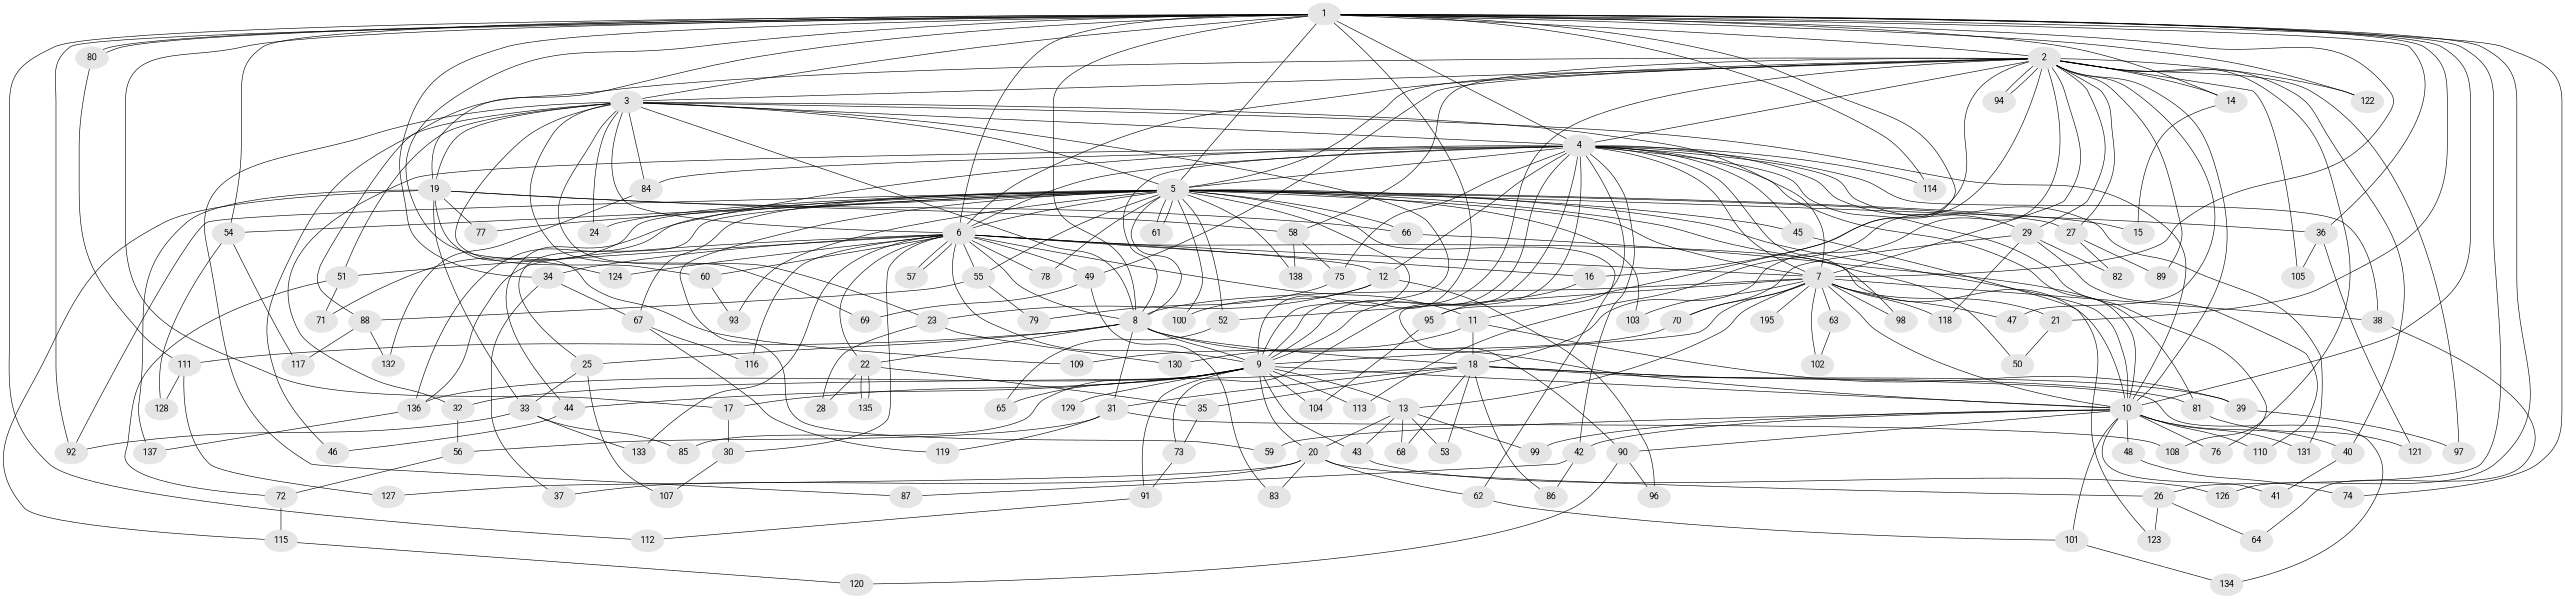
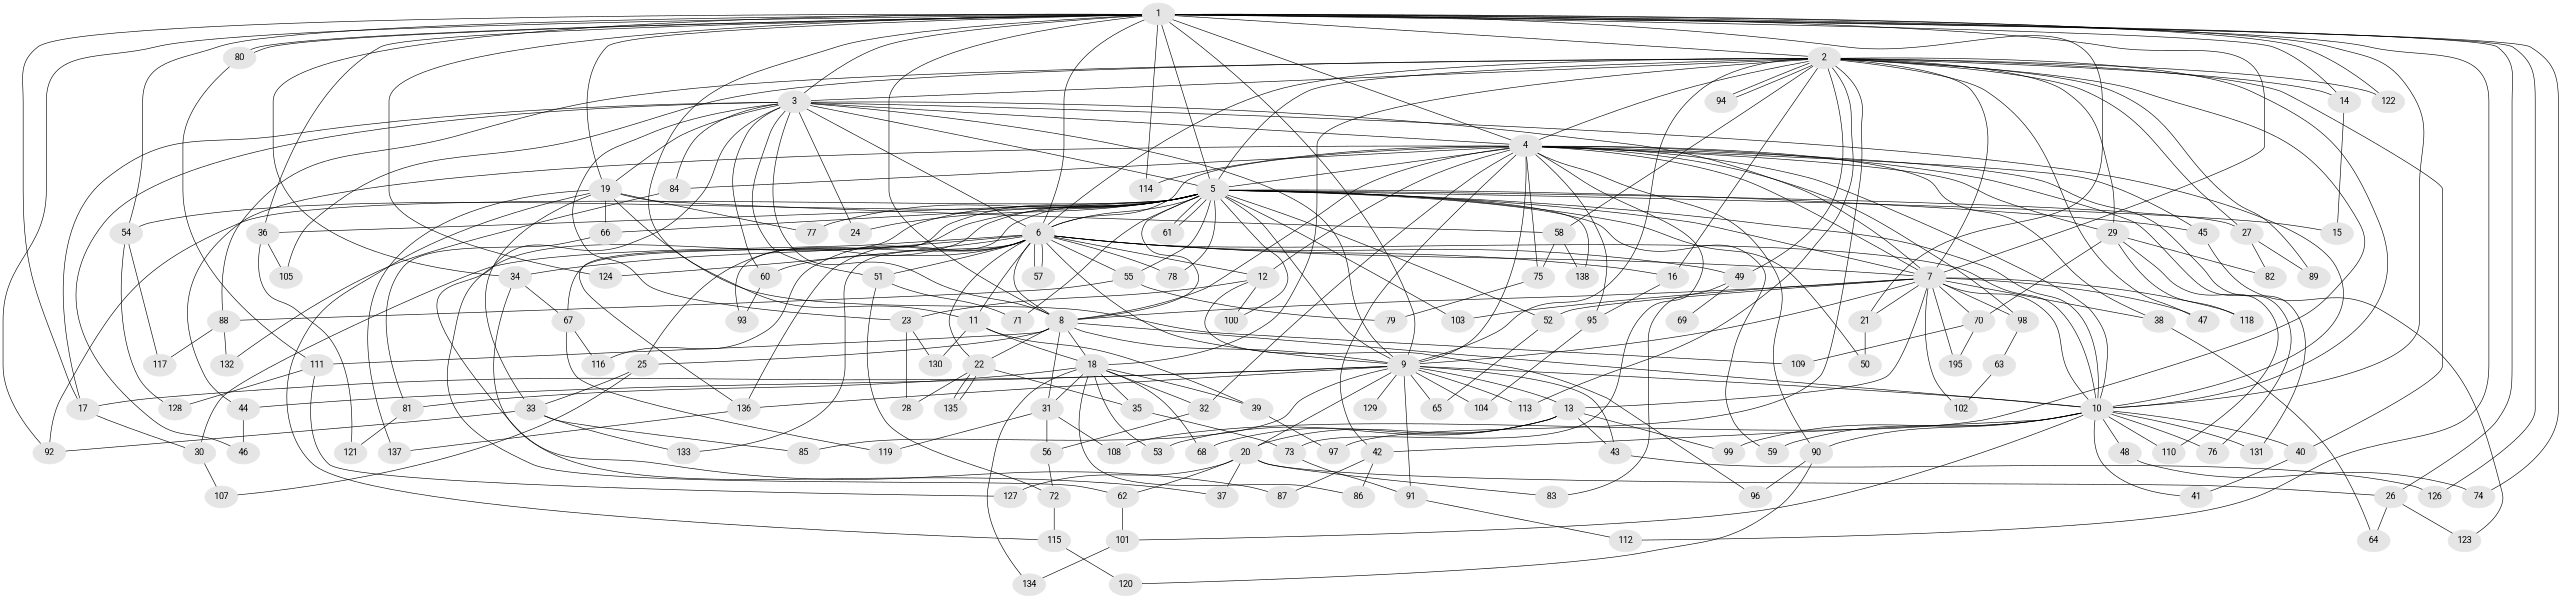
(545, 234) -> (321, 130)
(1826, 299) -> (2011, 343)
none -> (1967, 343)
